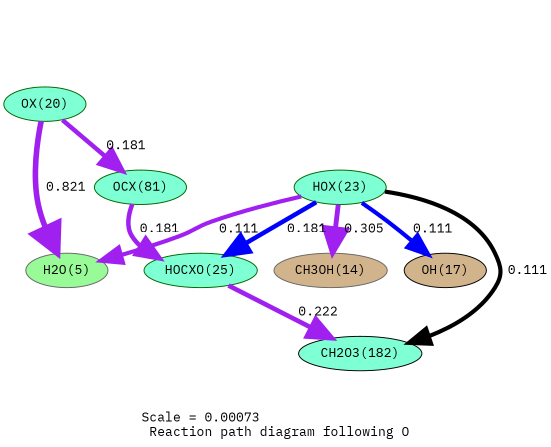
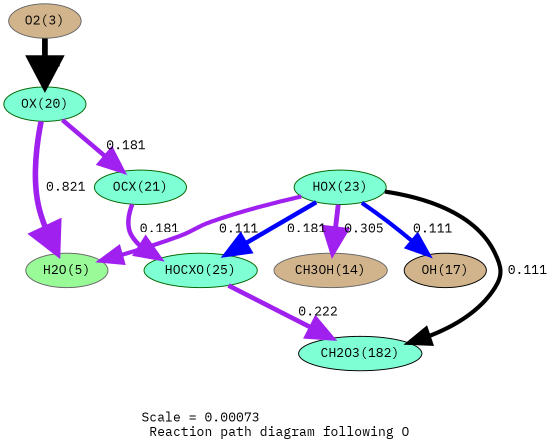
none -> (45, 21)
(140, 187) -> (140, 187)
